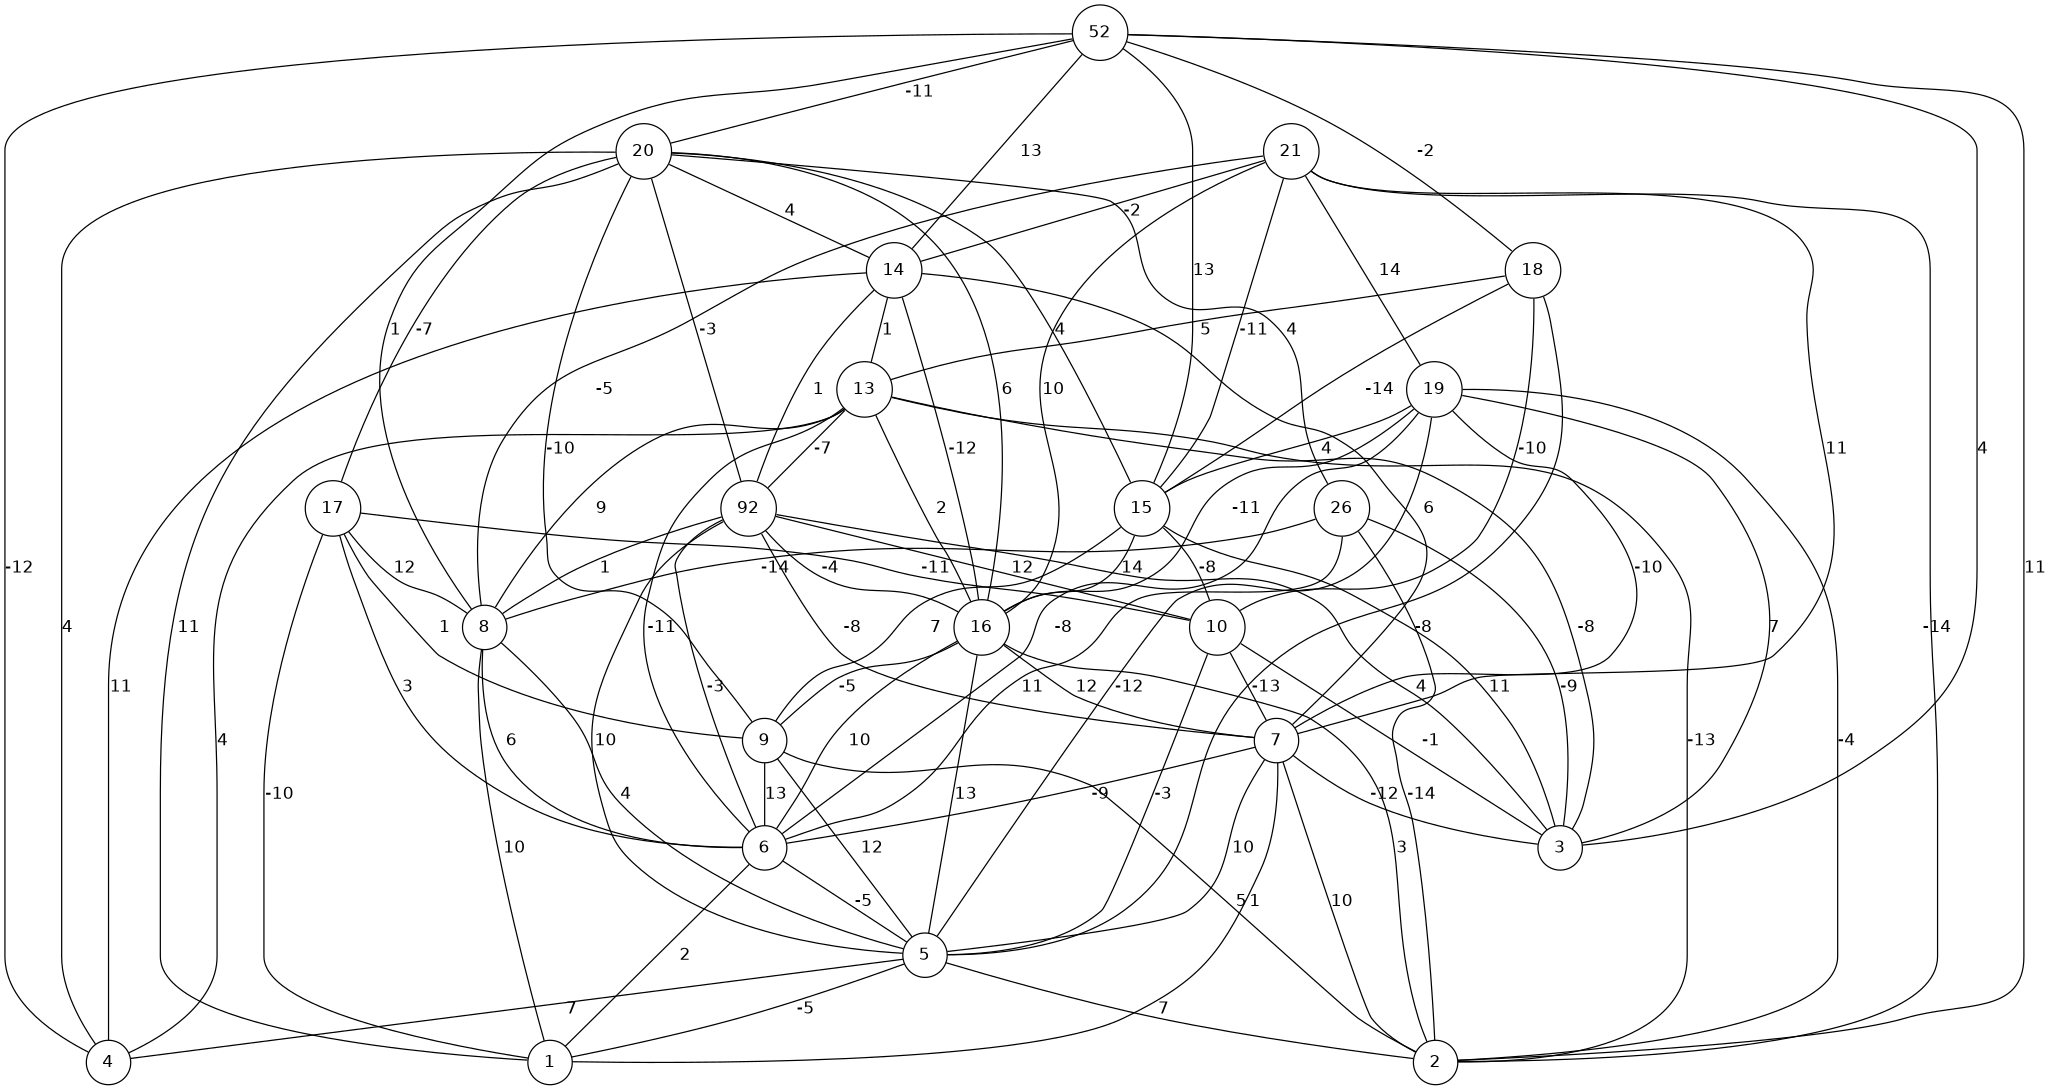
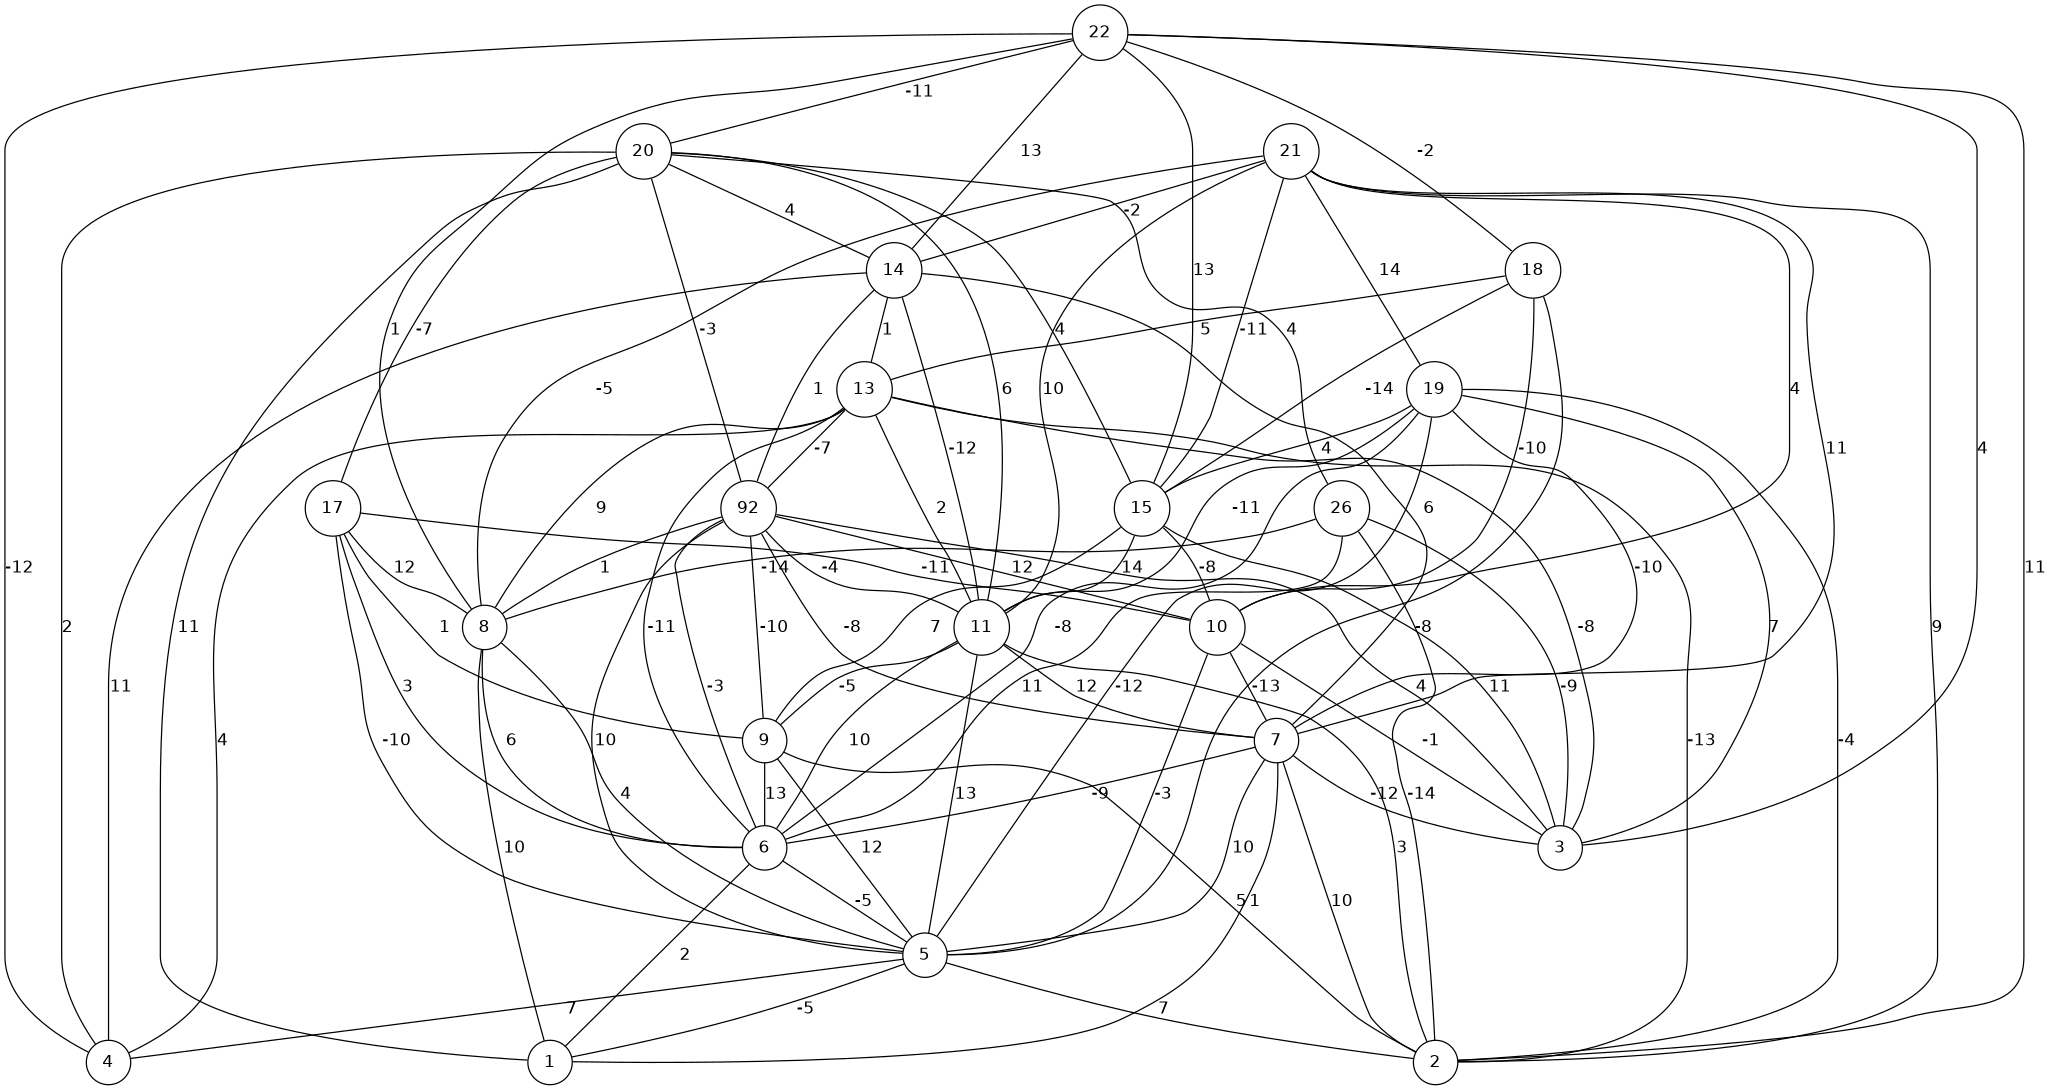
(1100, 33) -> (1100, 33)
none -> (1790, 402)
(544, 499) -> (757, 627)
(68, 627) -> (68, 627)
(982, 627) -> (982, 627)
(1938, 627) -> (1938, 627)
(264, 888) -> (487, 869)
